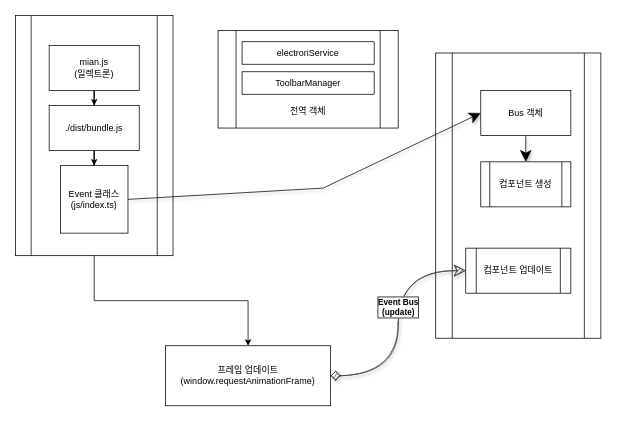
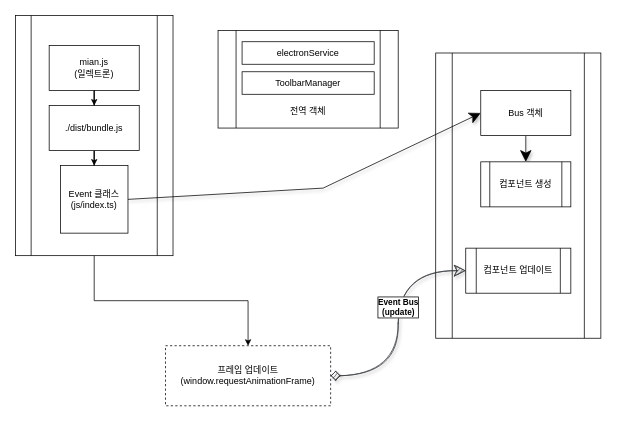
(248, 375) -> (248, 375)
